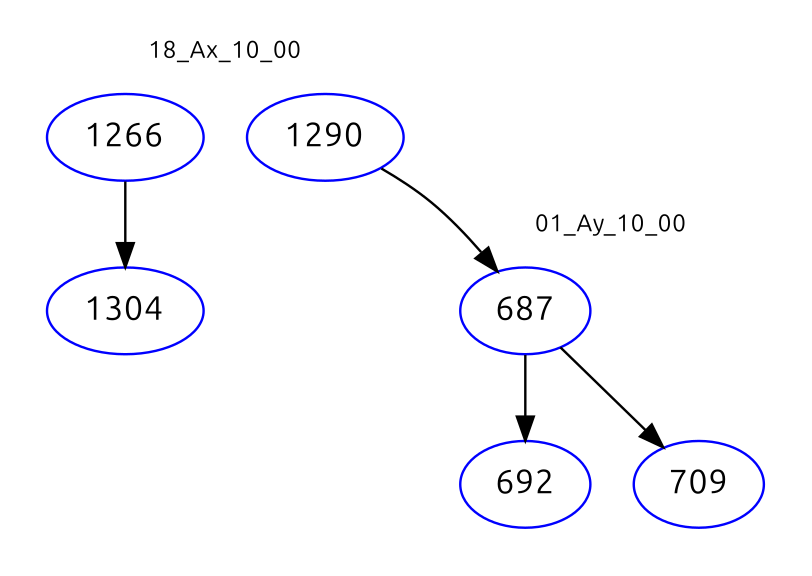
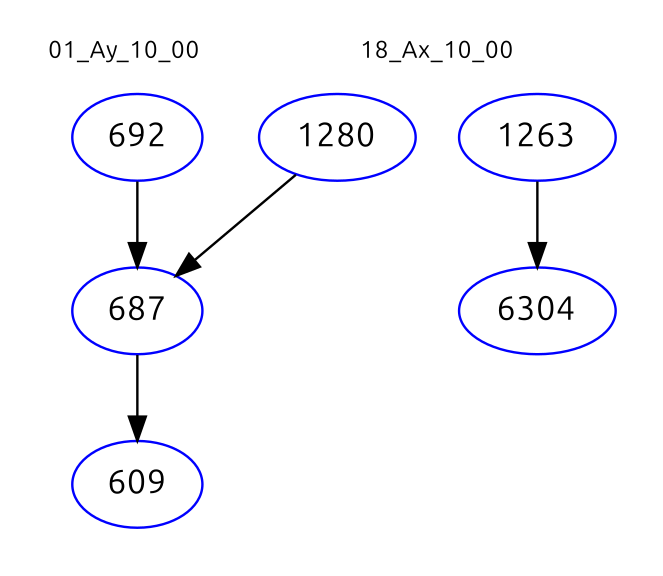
(125, 137) -> (537, 137)
(325, 137) -> (337, 137)
(125, 311) -> (537, 311)
(525, 386) -> (137, 212)
(699, 484) -> (137, 484)
